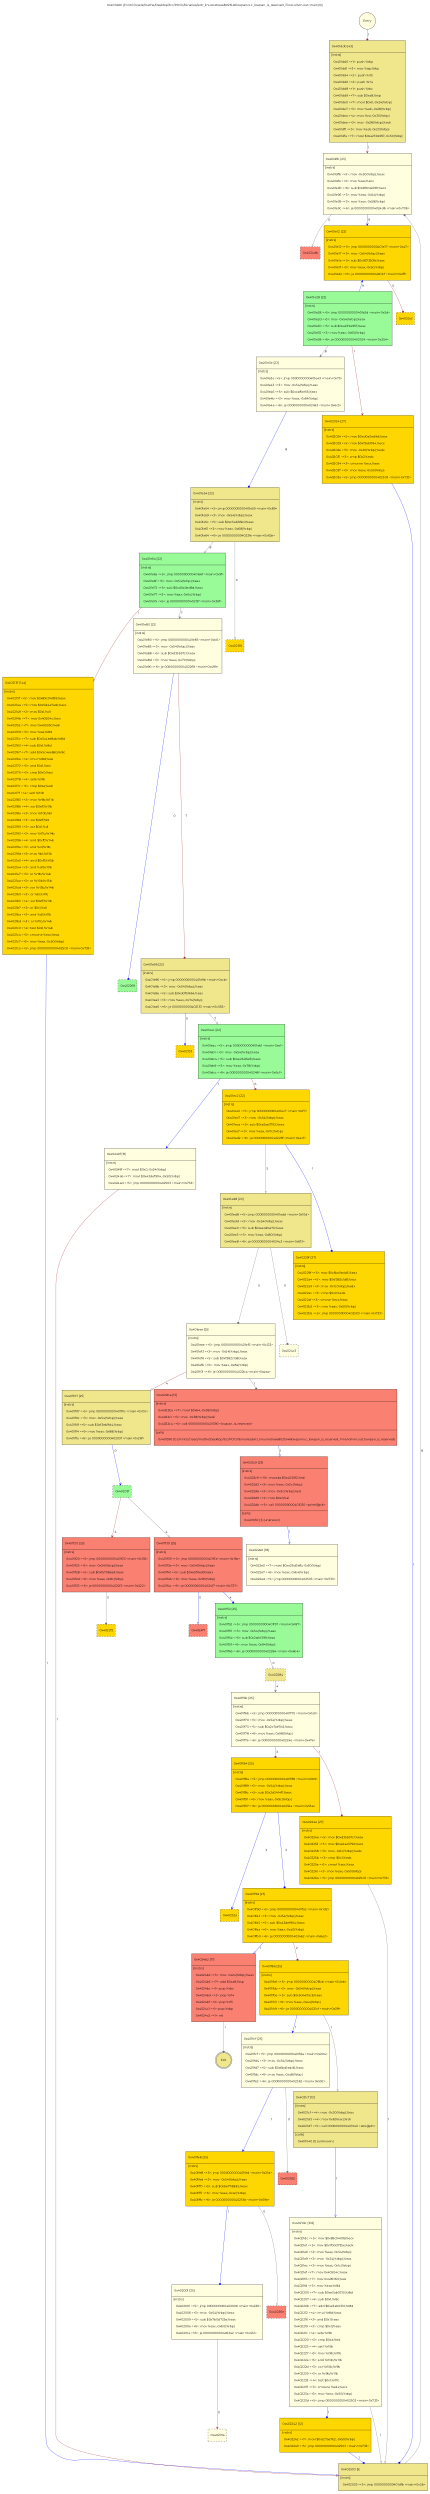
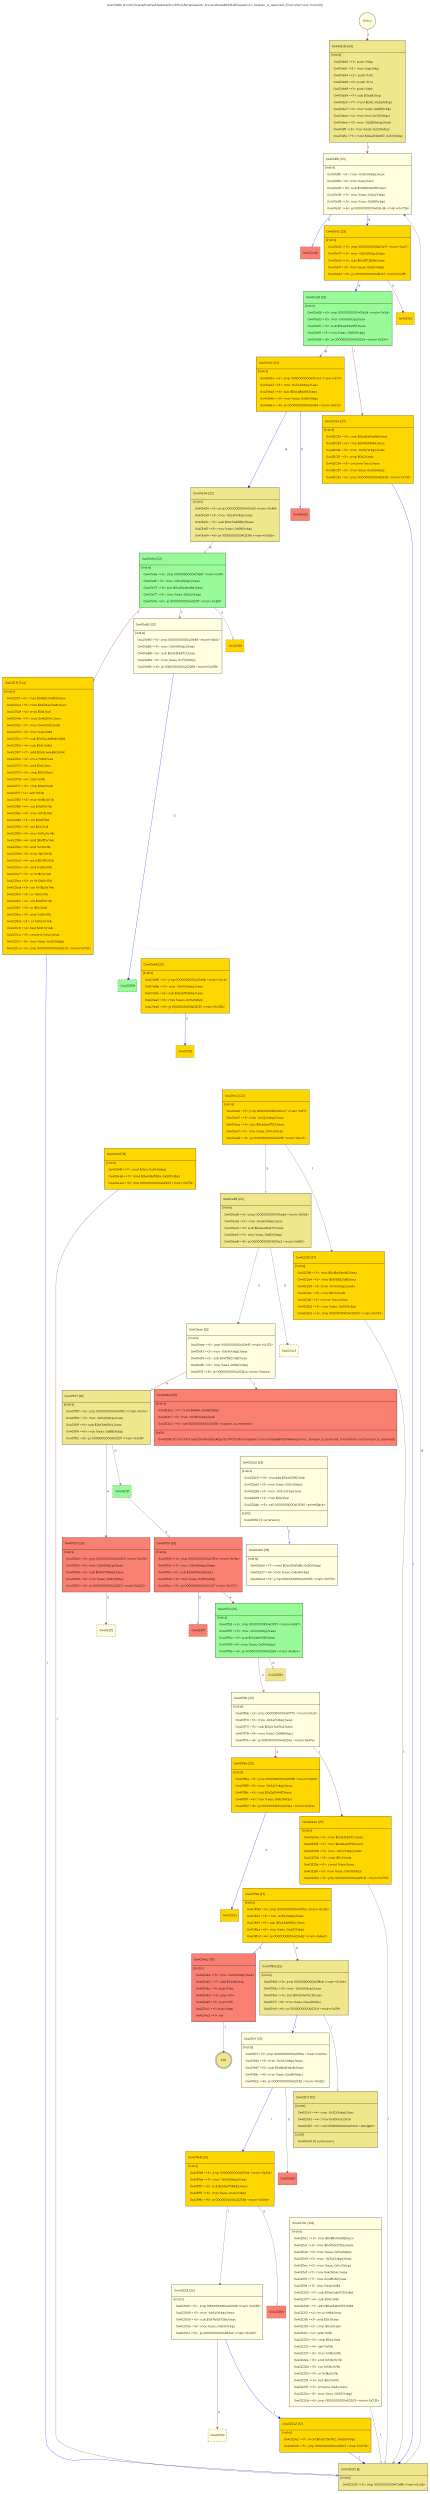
(320, 229) -> (320, 229)
(361, 287) -> (358, 285)
(300, 384) -> (300, 384)
none -> (300, 515)
(235, 590) -> (226, 622)
(181, 815) -> none
(185, 986) -> (185, 986)
(241, 1052) -> none
(150, 1169) -> (150, 1169)
(314, 1195) -> (314, 1195)
(279, 1450) -> none
(116, 1464) -> (116, 1464)
(284, 1492) -> (284, 1492)
(117, 1517) -> (106, 1490)
(228, 1597) -> (228, 1597)
(106, 1631) -> (106, 1631)
(276, 1686) -> (260, 1674)
(281, 1849) -> none
none -> (402, 1887)
(304, 1988) -> (304, 1988)
(335, 2181) -> none
(224, 2245) -> (224, 2245)
(327, 2412) -> (246, 2383)
